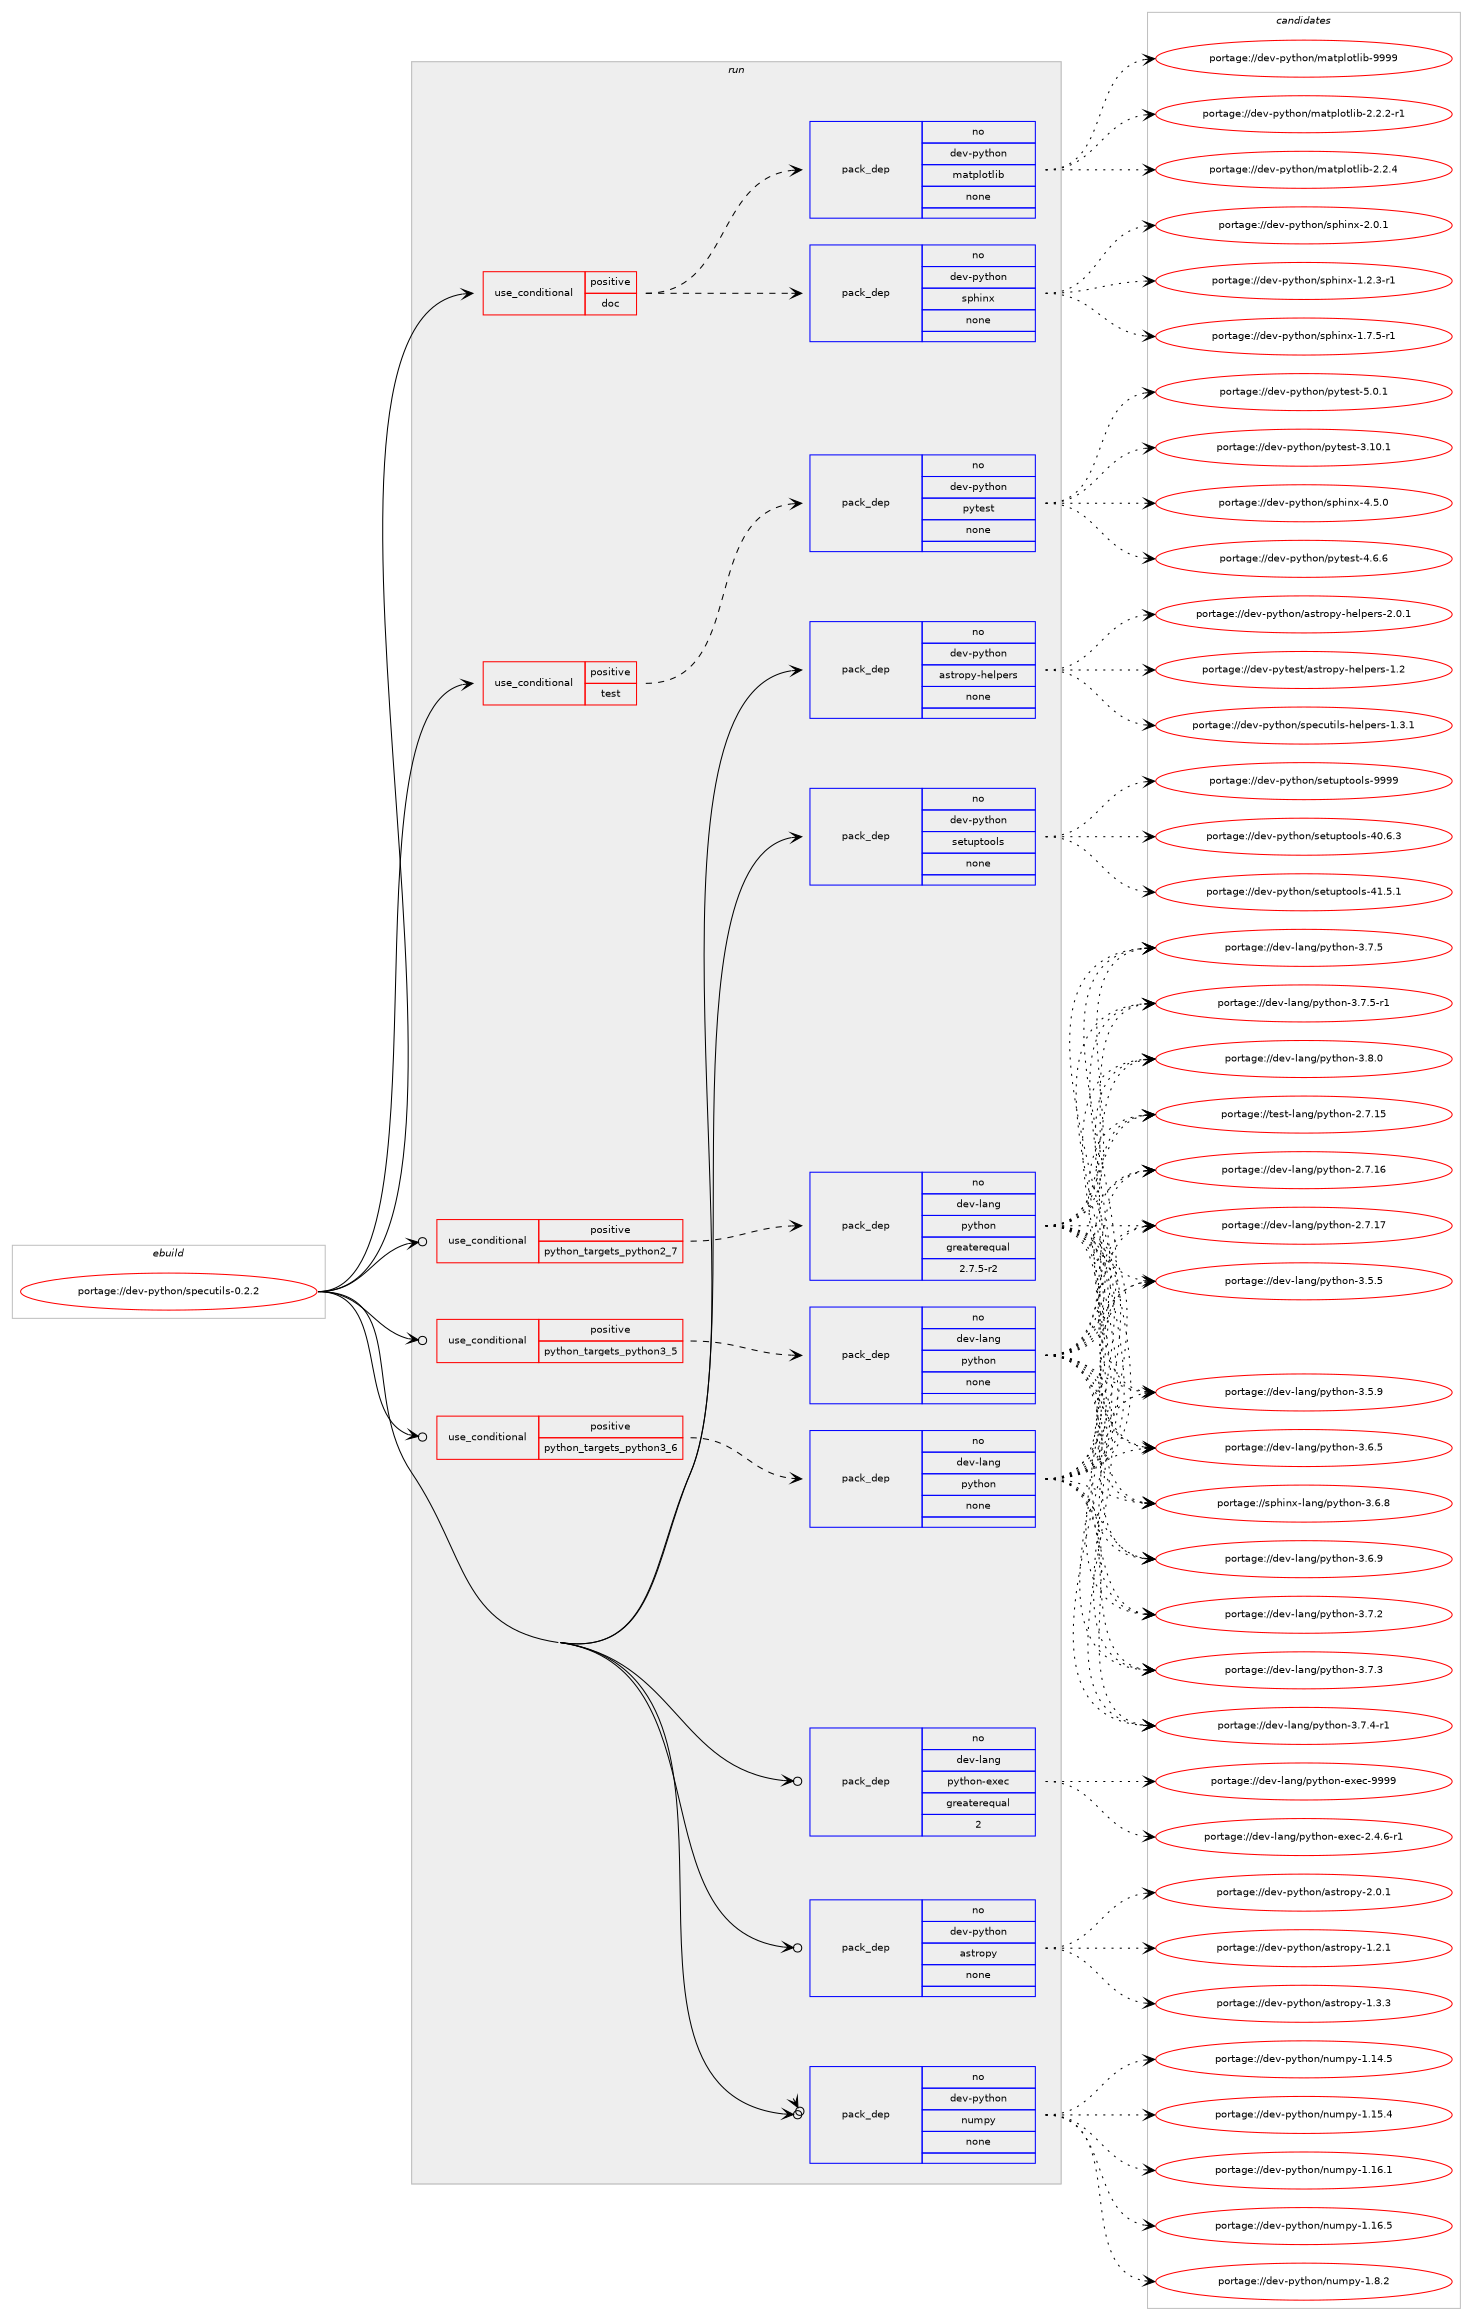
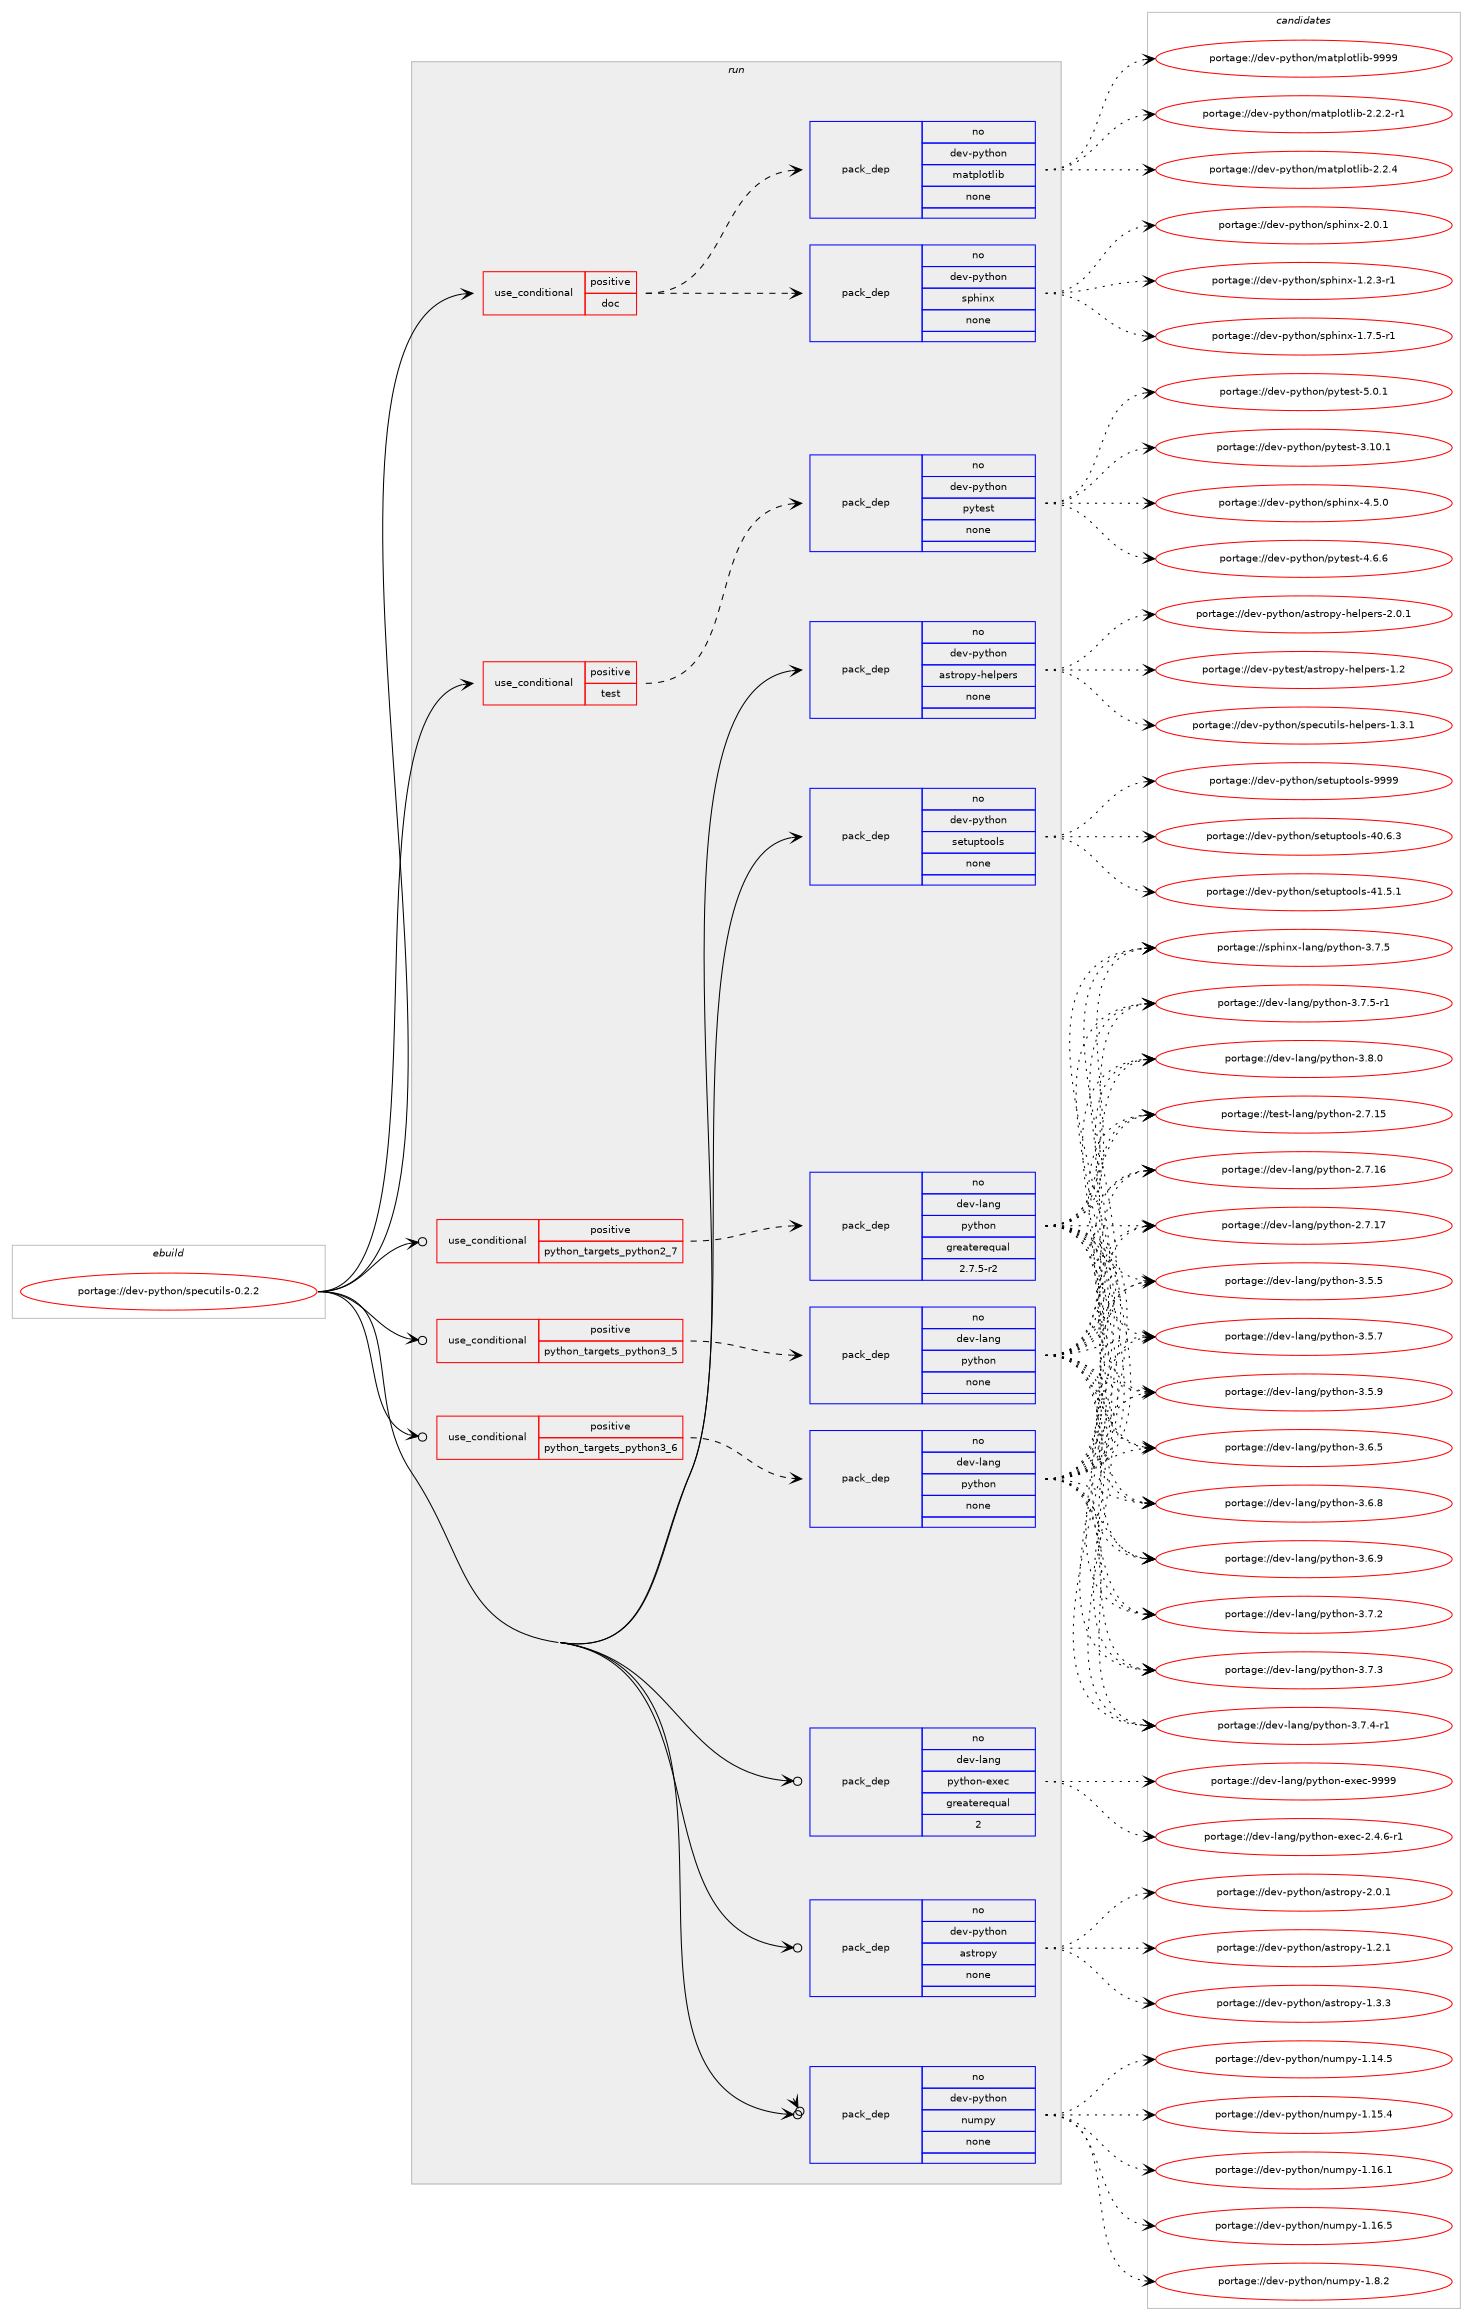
(1304, 948) -> (1304, 948)
none -> (1304, 1337)
(1304, 1504) -> (1304, 1504)
